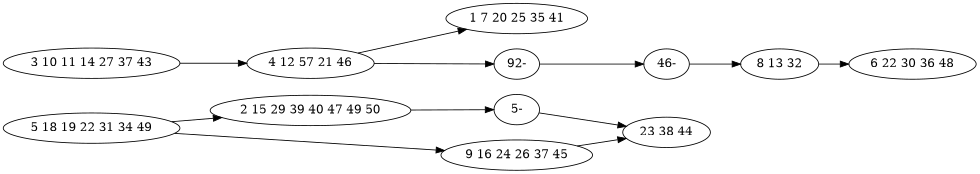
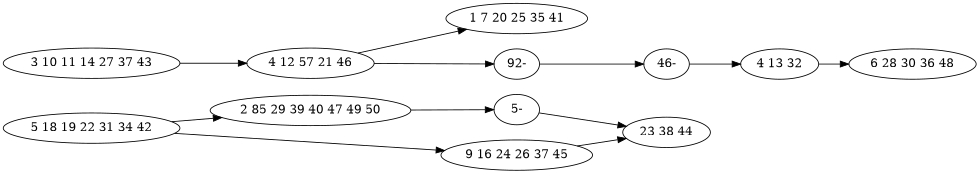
(780, 64) -> (780, 64)
(913, 64) -> (913, 64)
(310, 110) -> (310, 110)
(92, 128) -> (92, 128)
